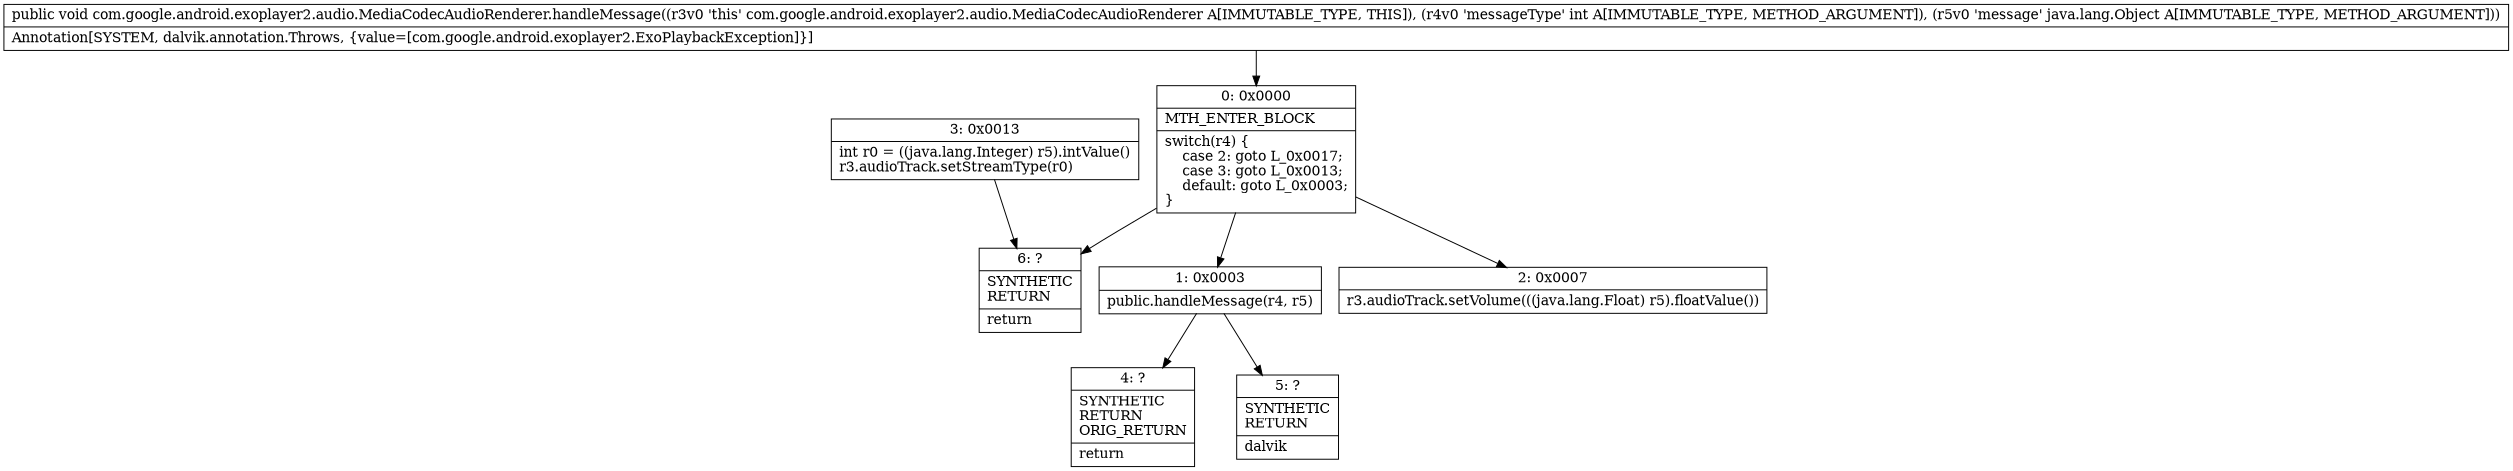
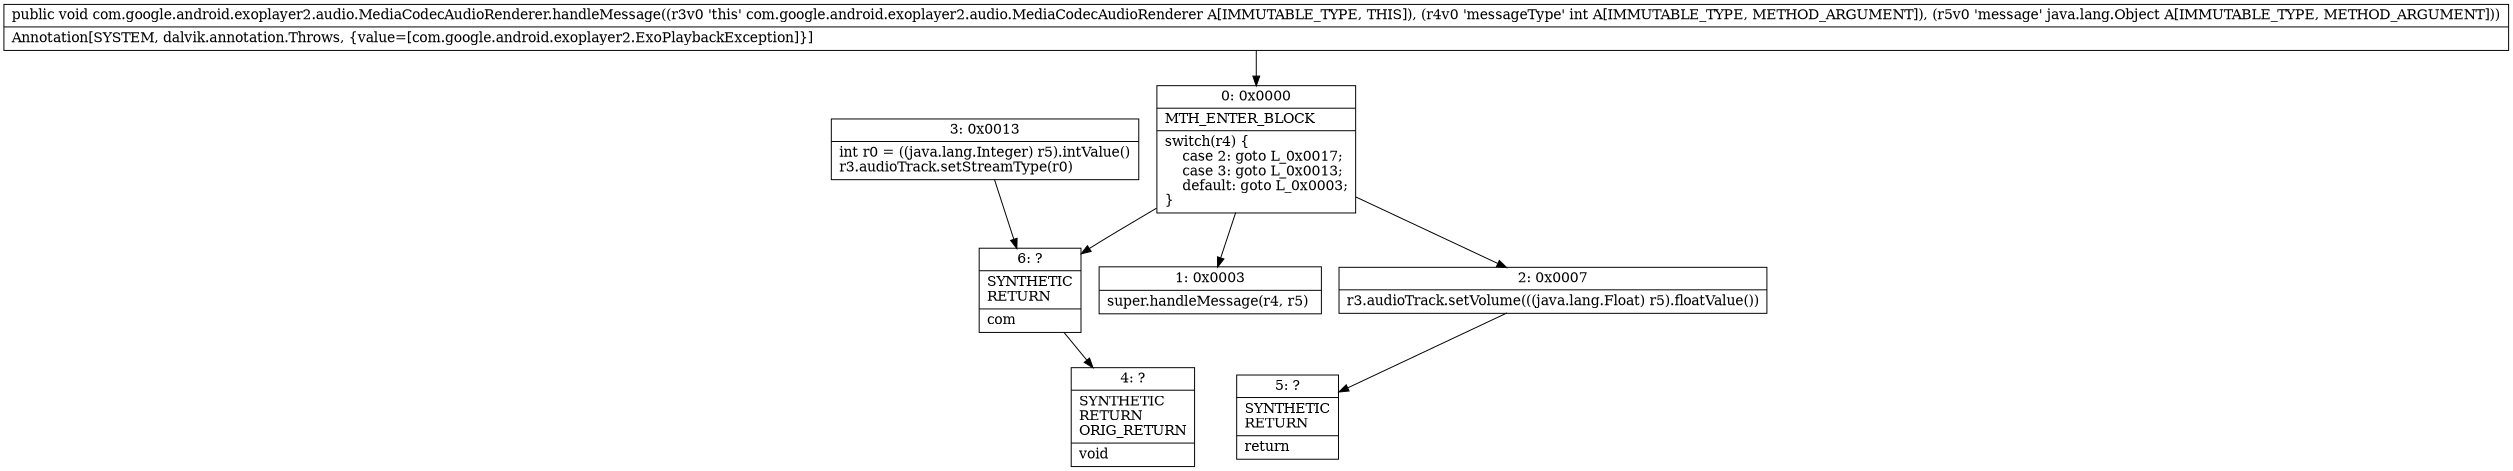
(1210, 302) -> (1208, 302)
(1010, 320) -> (1002, 320)
(1182, 336) -> (1075, 346)
(1241, 340) -> (1427, 350)
(1266, 447) -> (1267, 447)
(1102, 454) -> (1094, 454)
